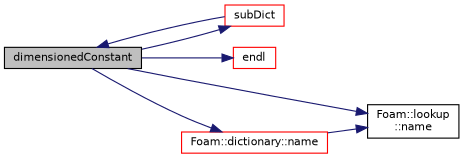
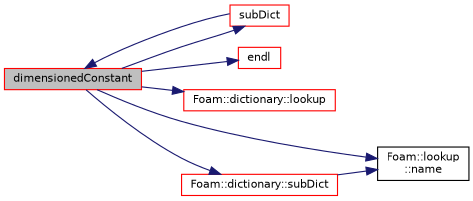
(73, 58) -> (73, 79)
none -> (260, 100)
(255, 143) -> (260, 185)
